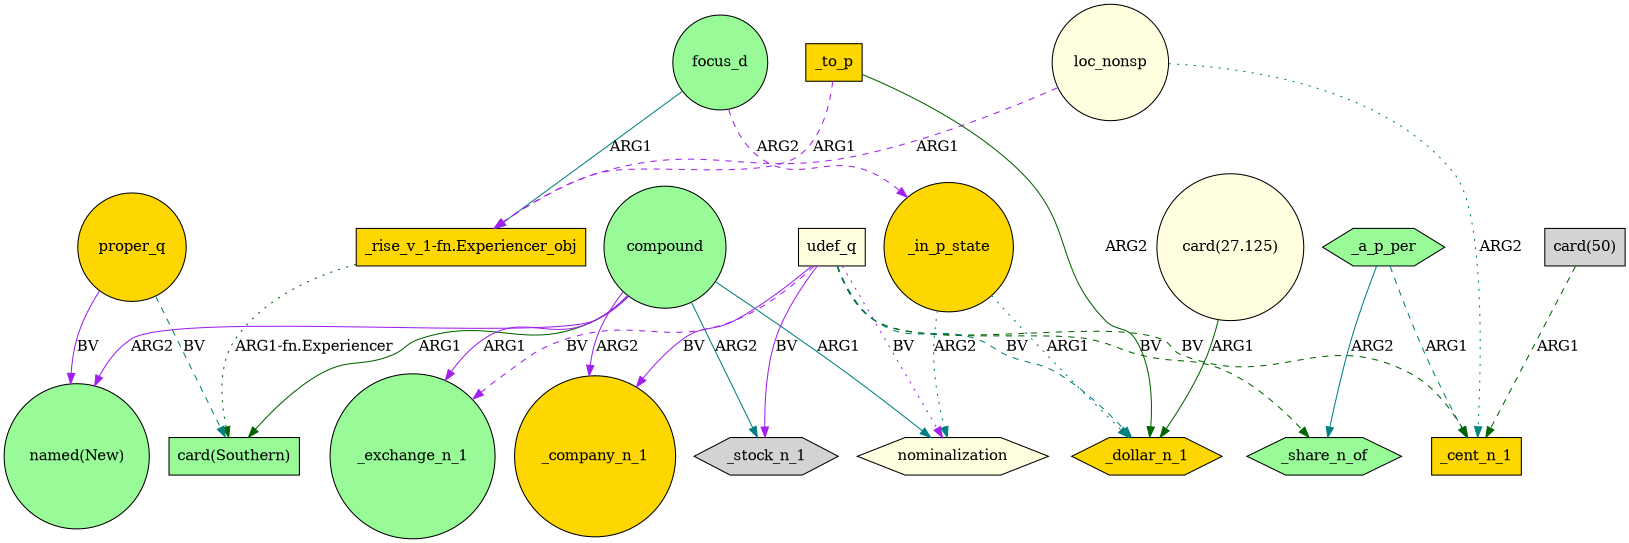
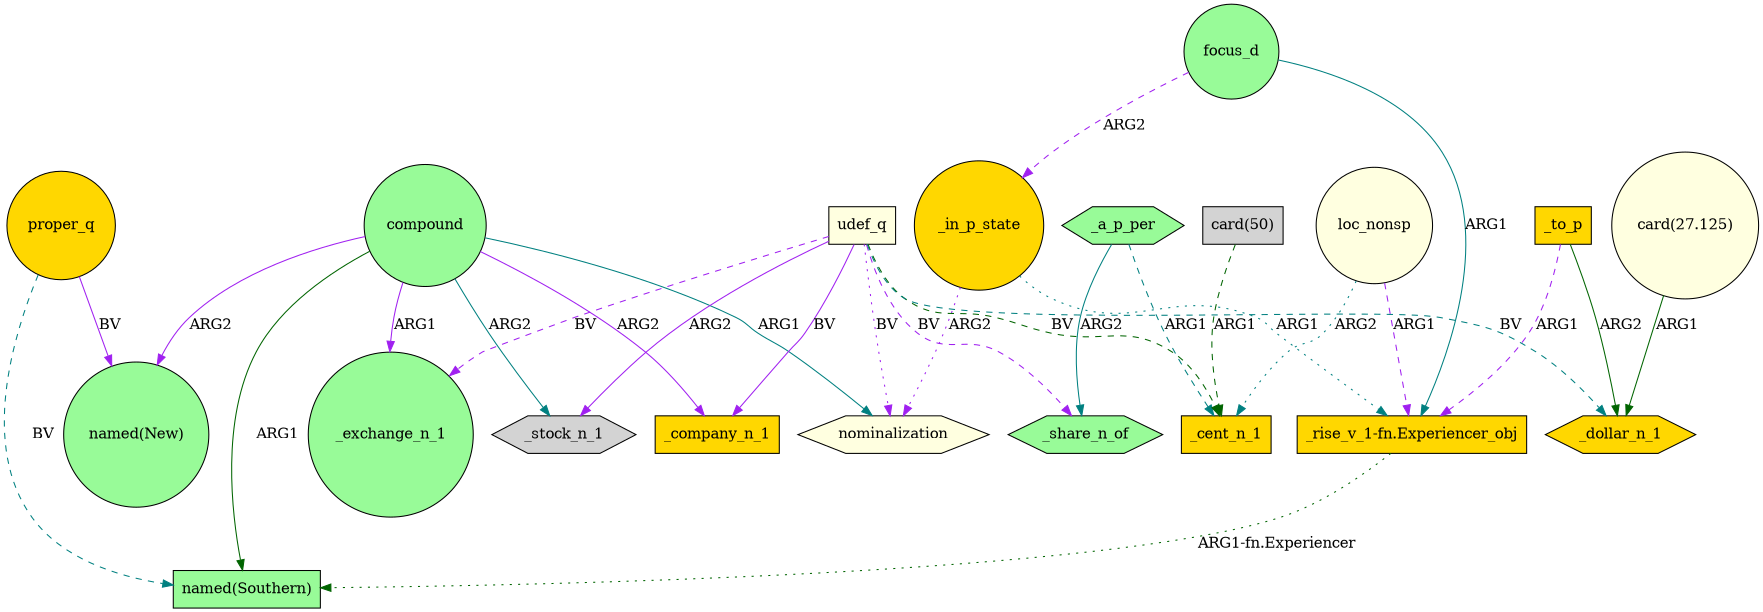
(1079, 338) -> (949, 344)
(787, 347) -> (710, 325)
(1055, 364) -> (1200, 306)
(934, 369) -> (936, 351)
(234, 456) -> (247, 589)
(595, 456) -> (717, 435)
